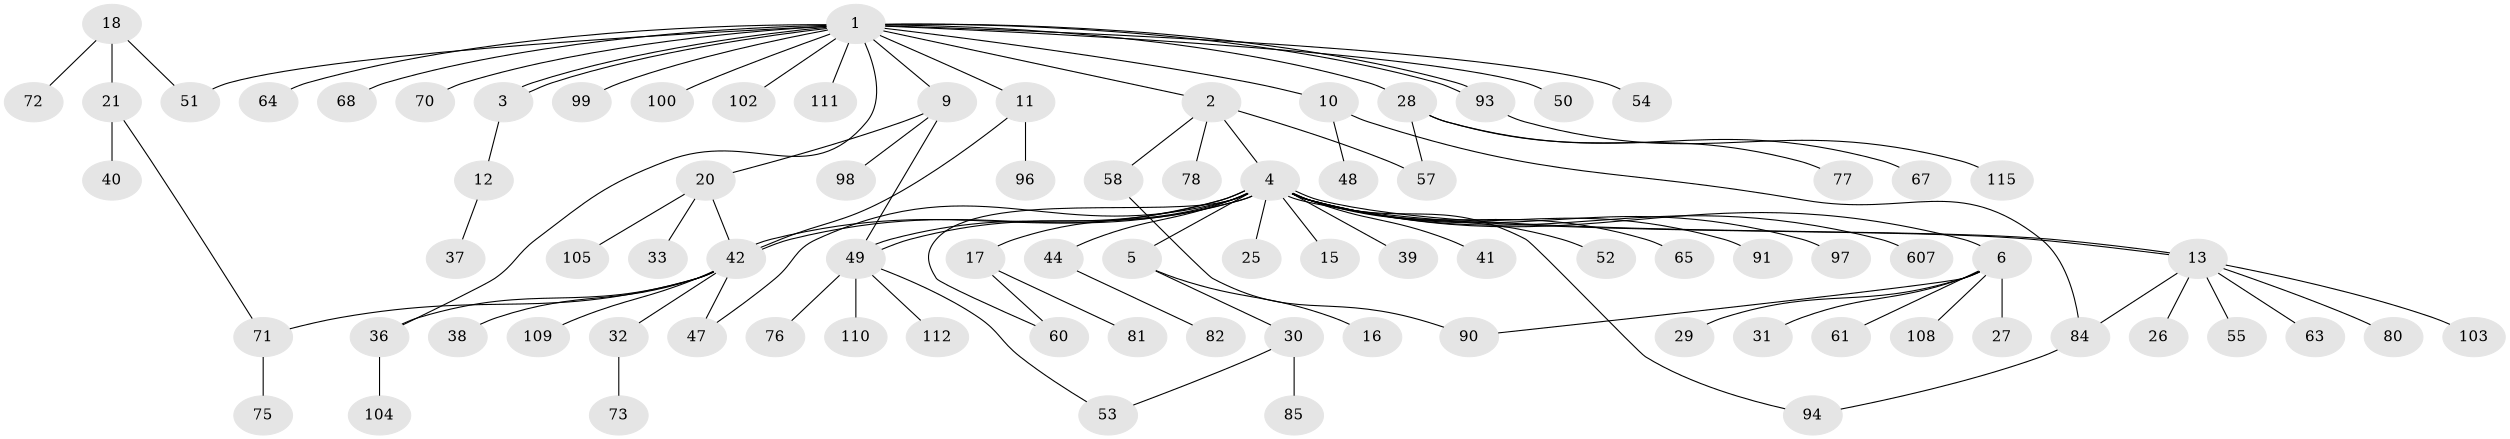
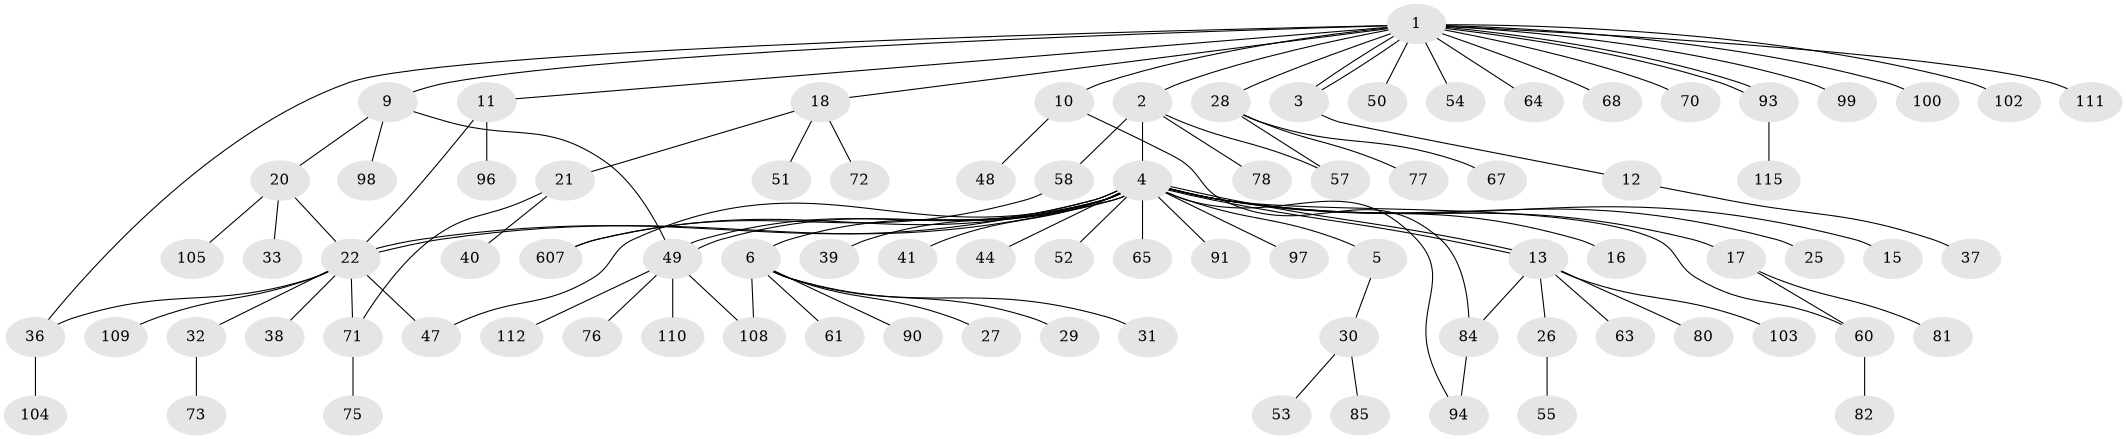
(364, 60) -> (1119, 63)
(736, 259) -> (351, 259)
(1228, 285) -> (809, 222)
(1223, 291) -> (1490, 220)
(1135, 298) -> (1865, 376)
(2217, 298) -> (1547, 376)
(990, 326) -> (713, 298)
